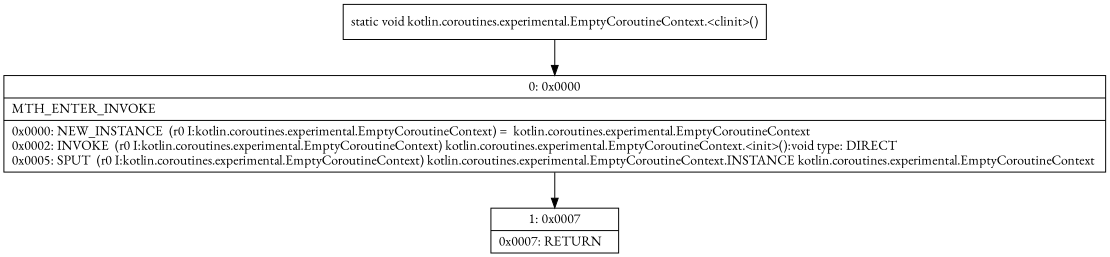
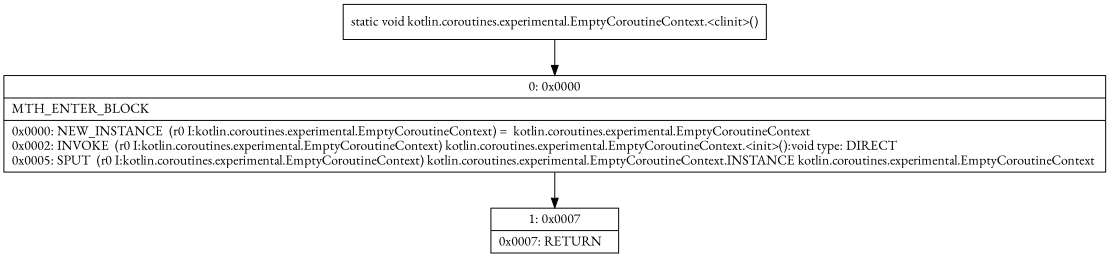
(84, 109) -> (81, 109)
